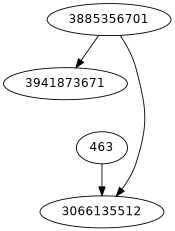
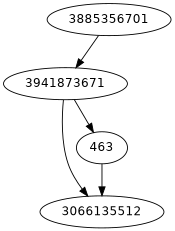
none -> (82, 112)
(145, 113) -> (64, 147)
